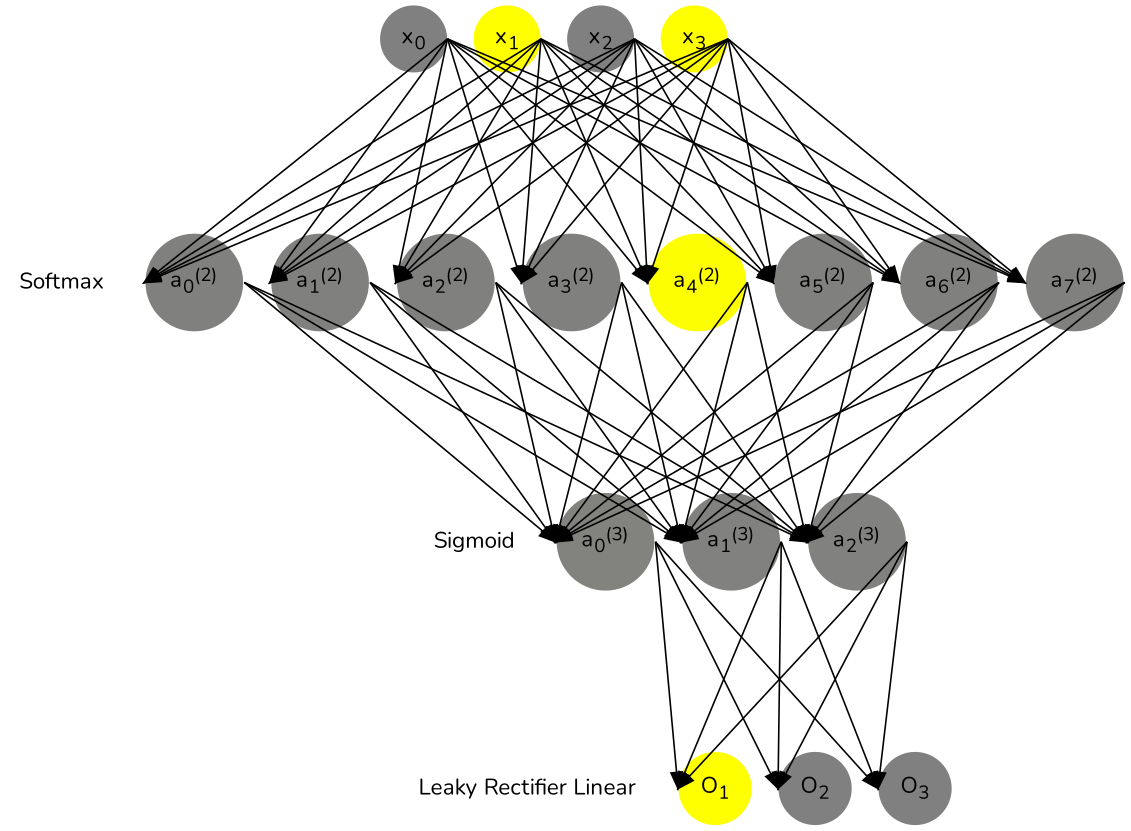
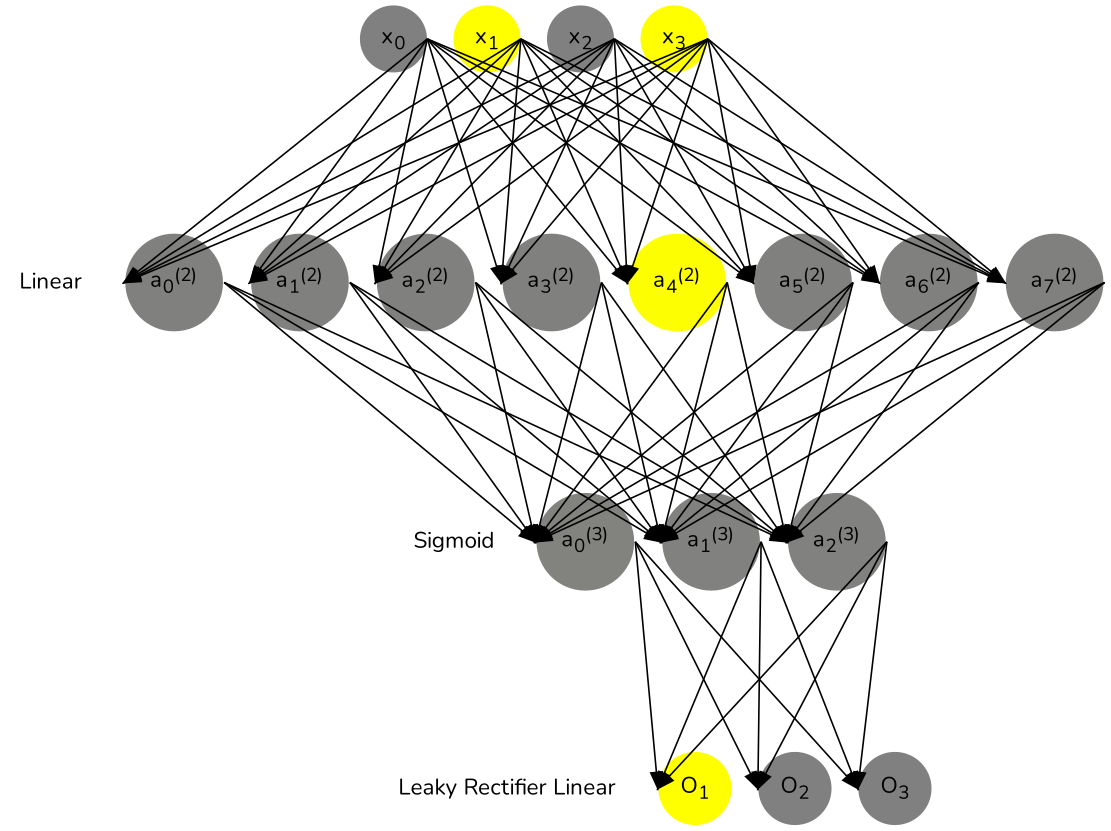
(62, 282) -> (52, 282)
